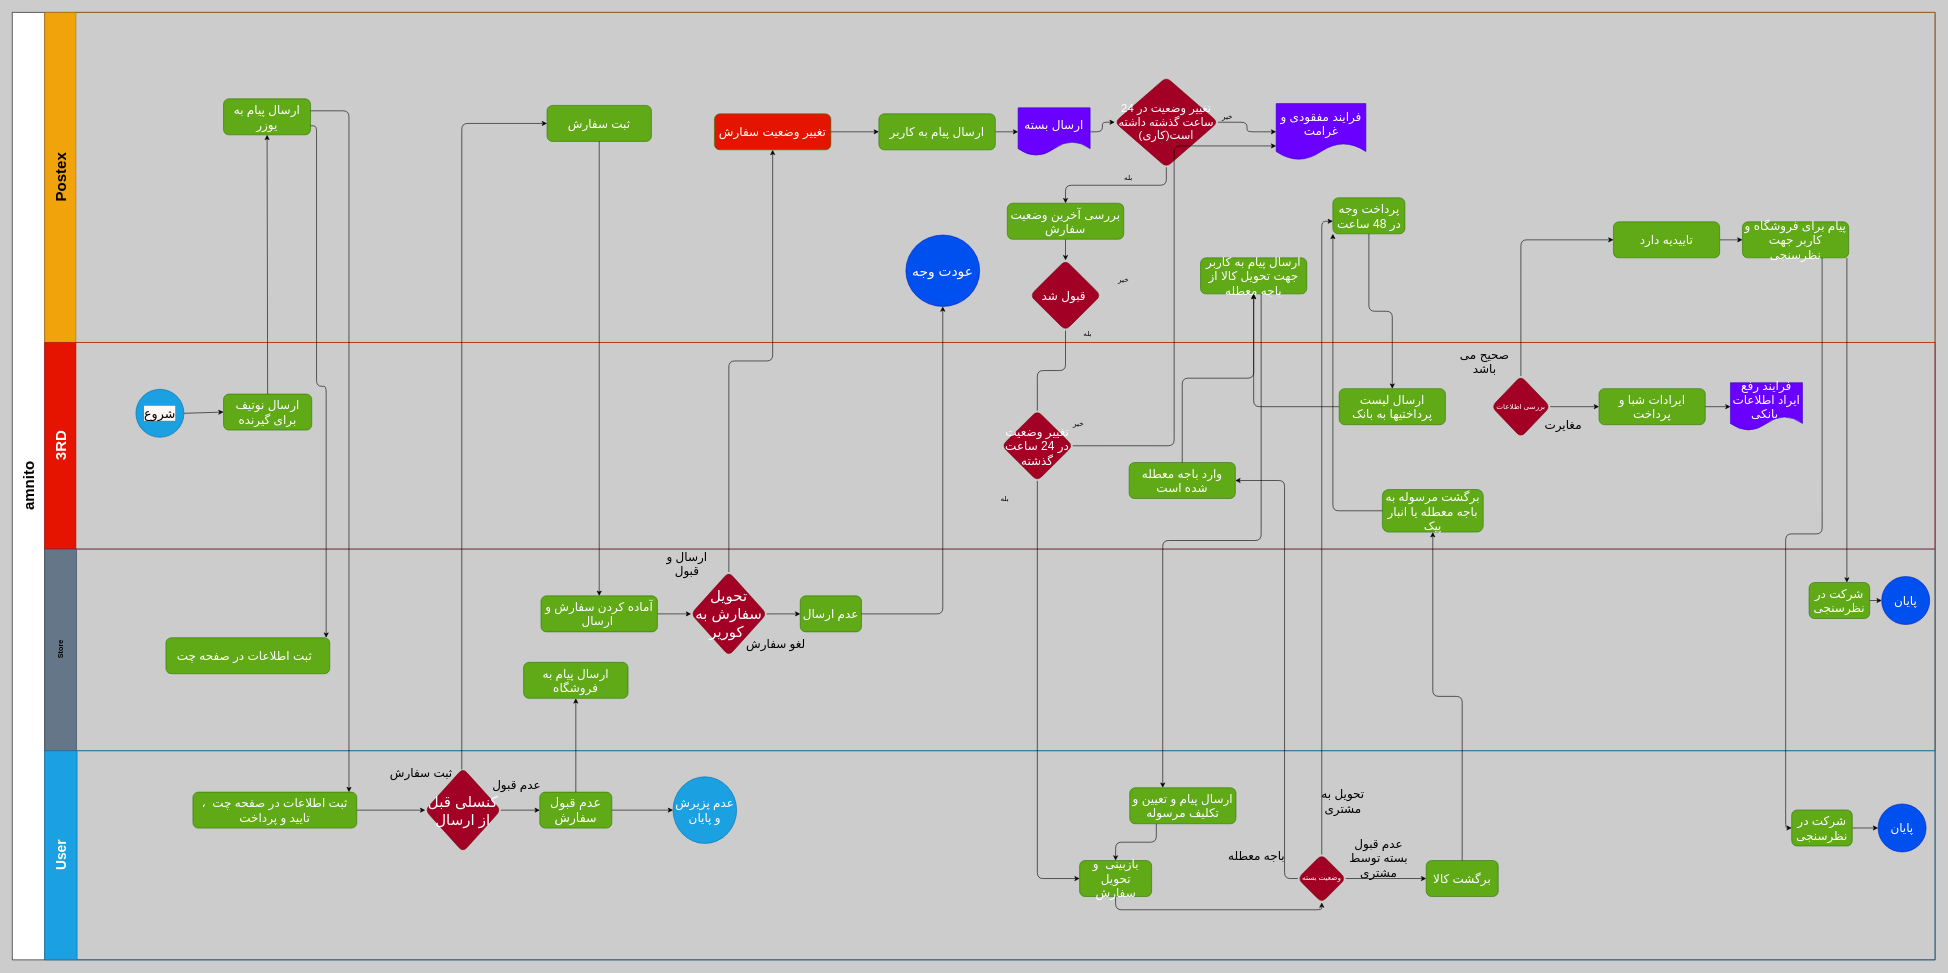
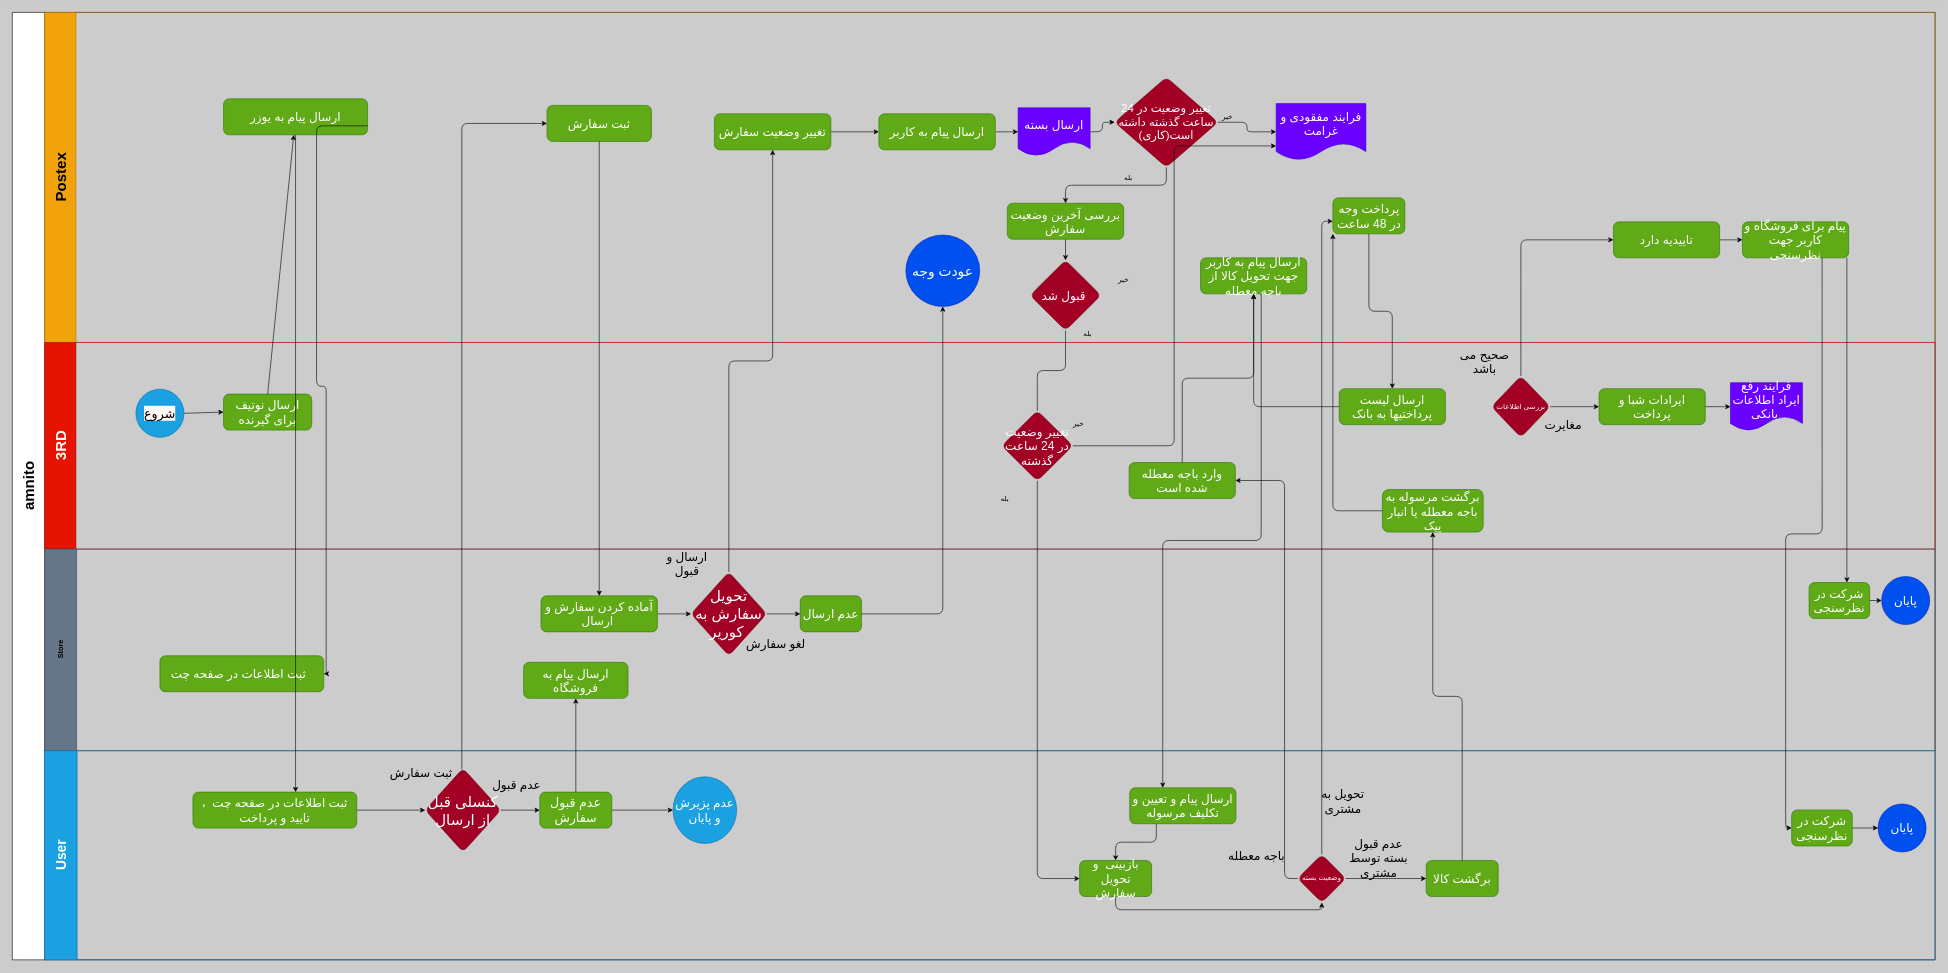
(267, 117) -> (296, 117)
(773, 132) -> (773, 132)
(248, 656) -> (242, 674)
